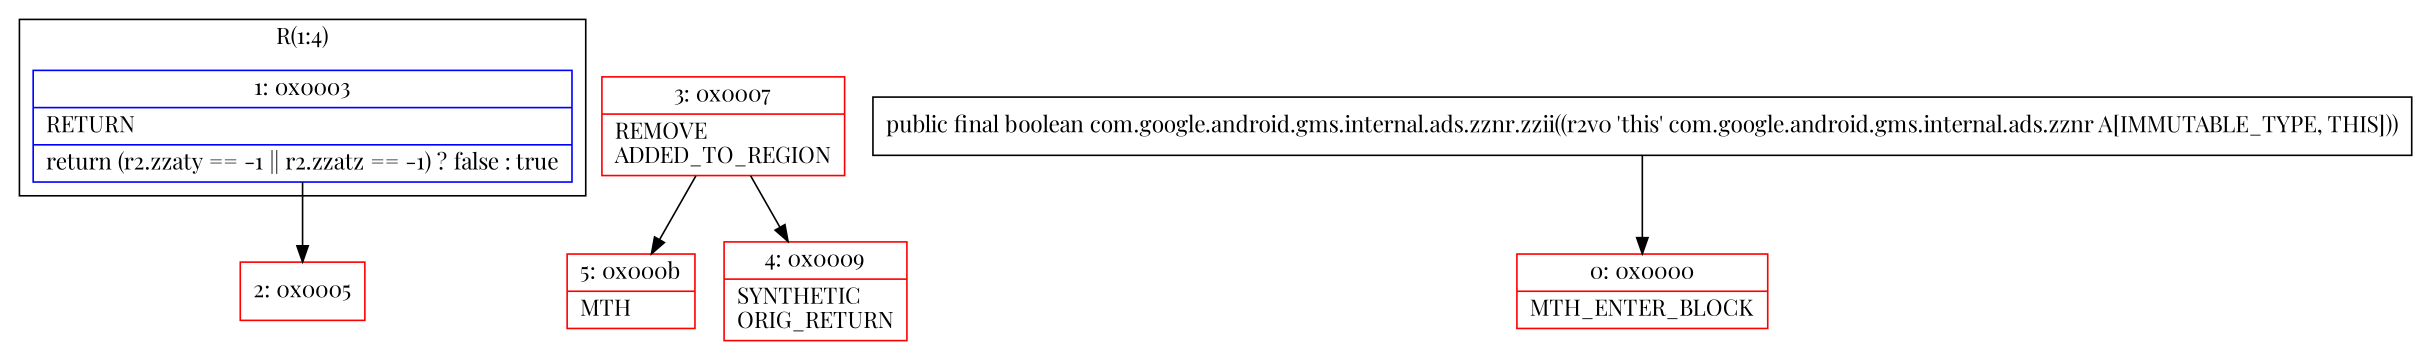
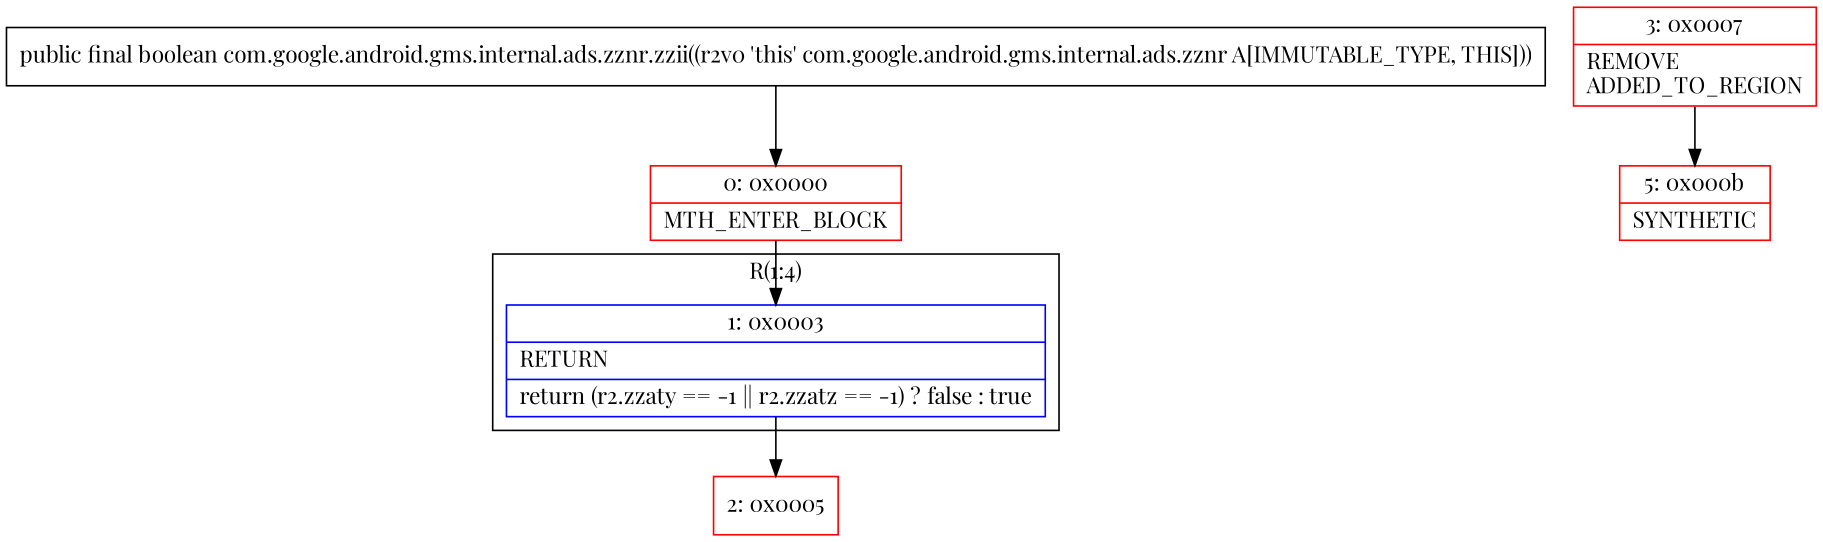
none -> (776, 264)
(816, 291) -> none
(606, 309) -> (1695, 221)
